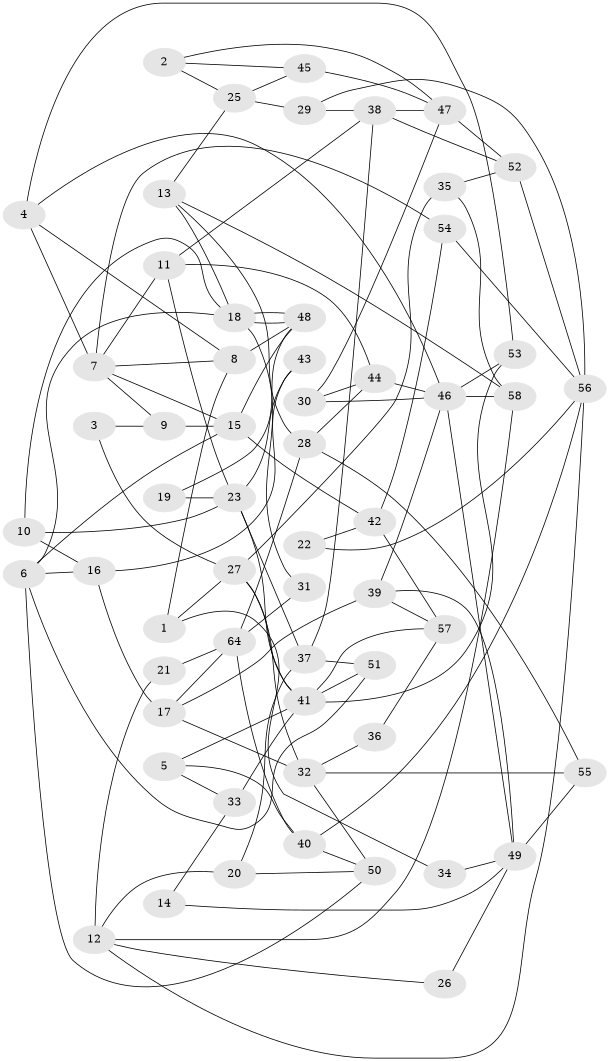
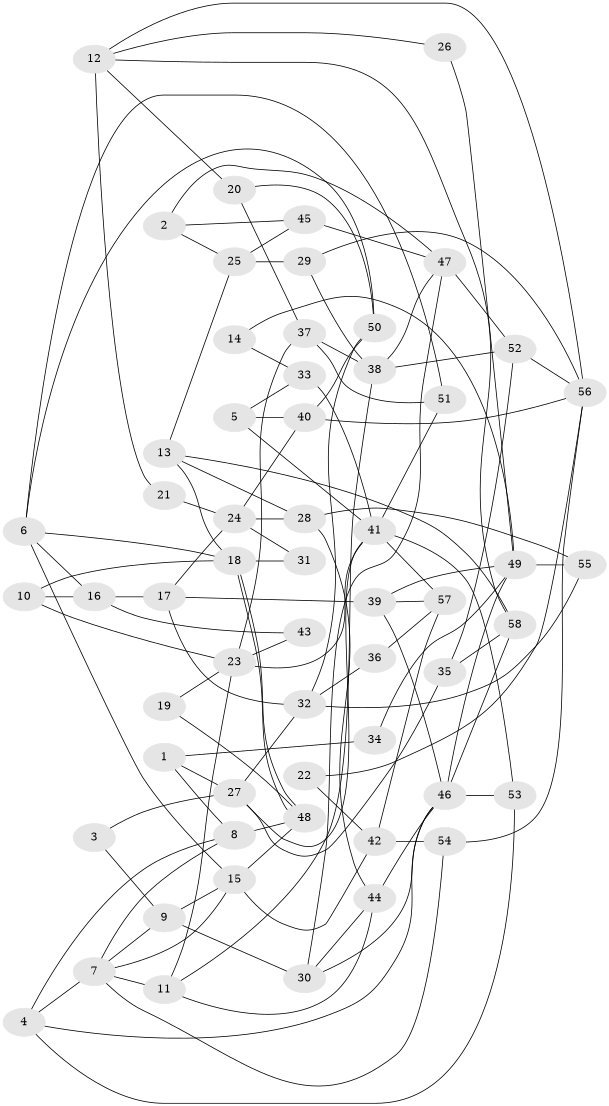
(235, 642) -> (235, 519)
none -> (237, 949)
